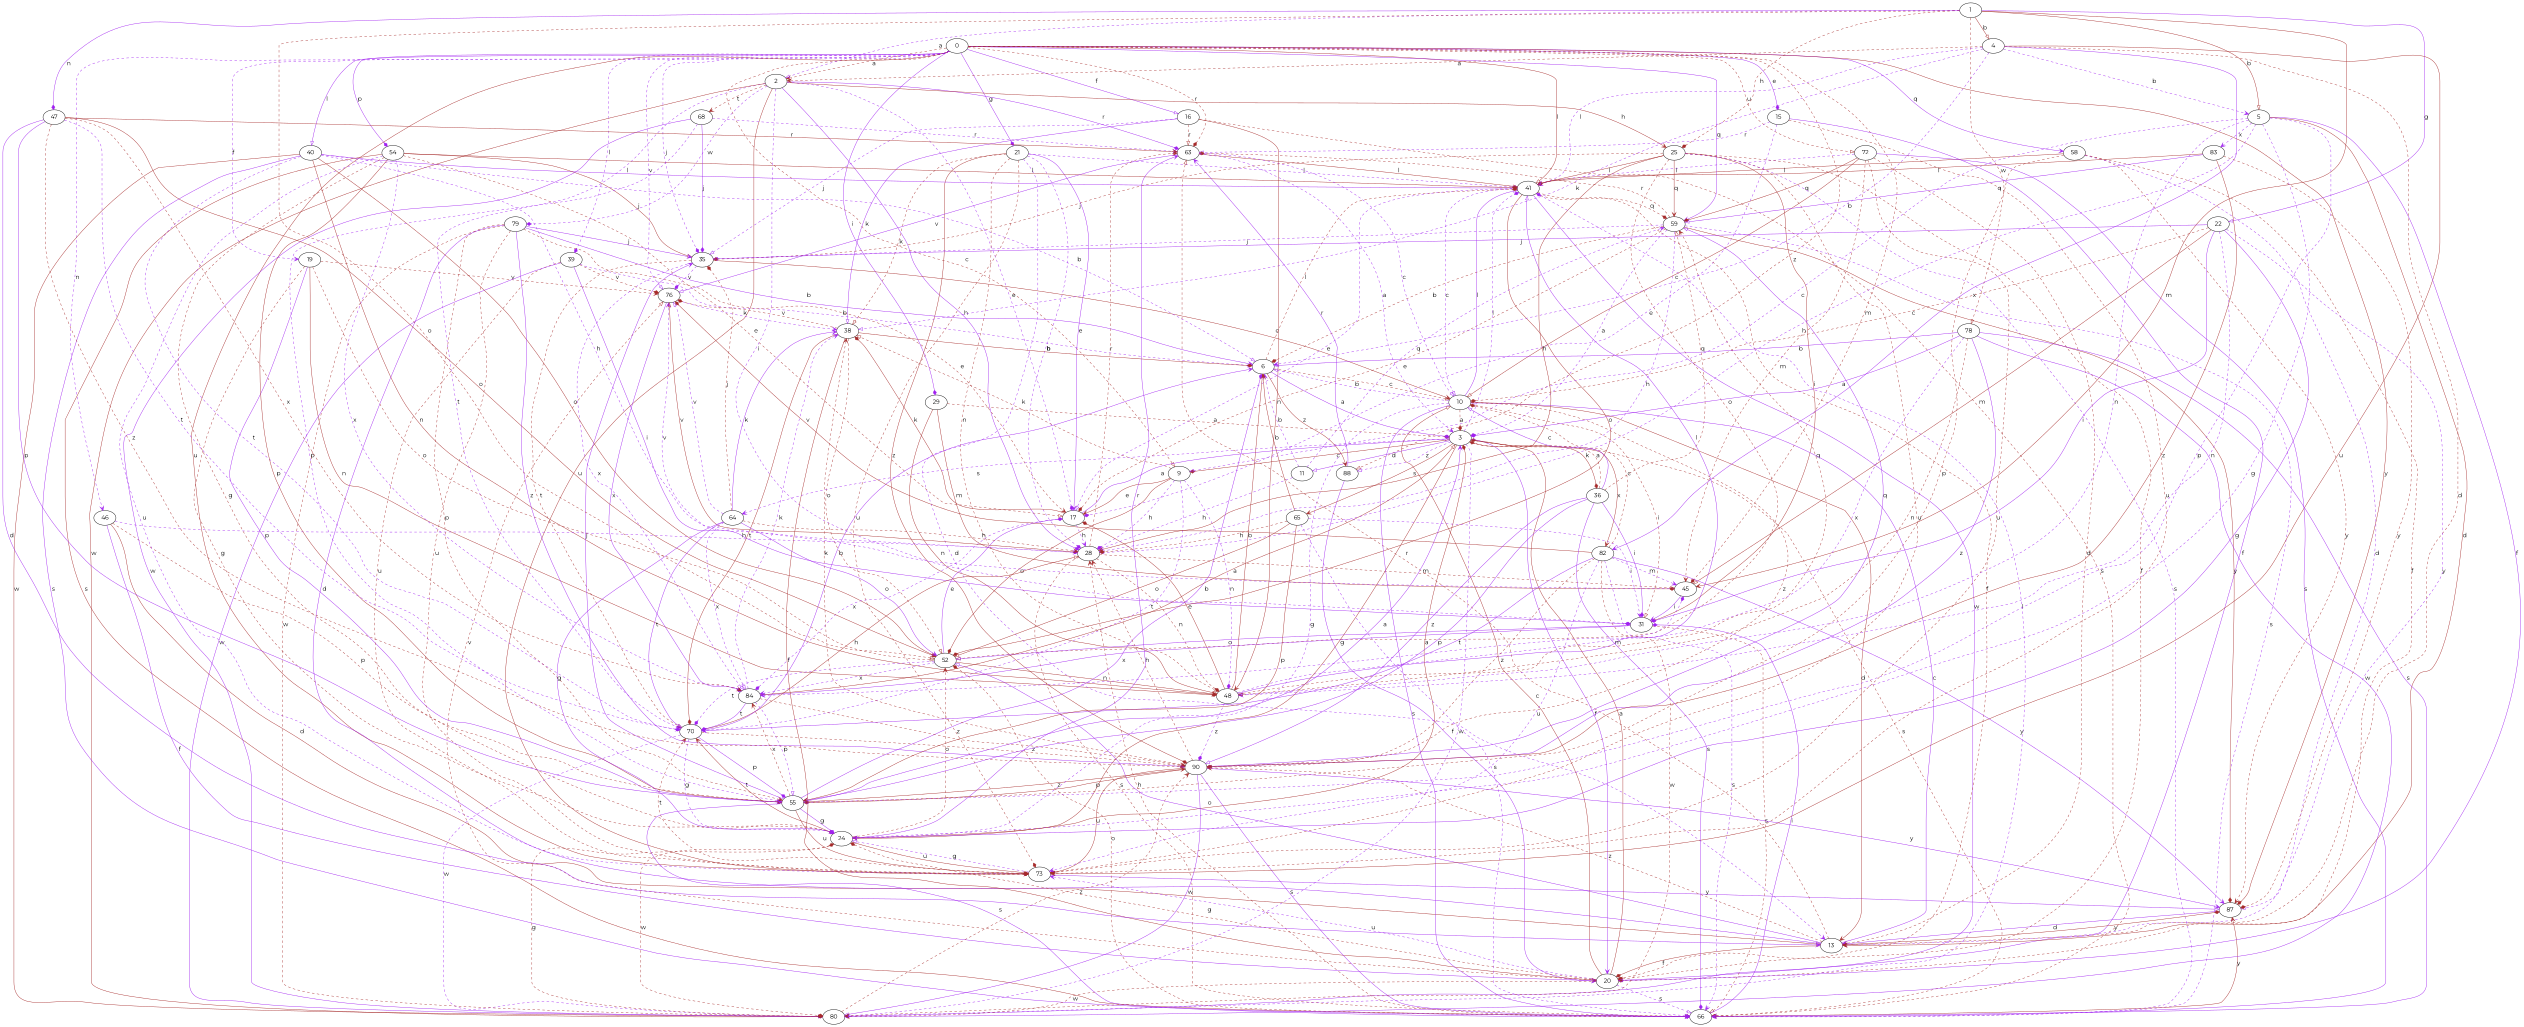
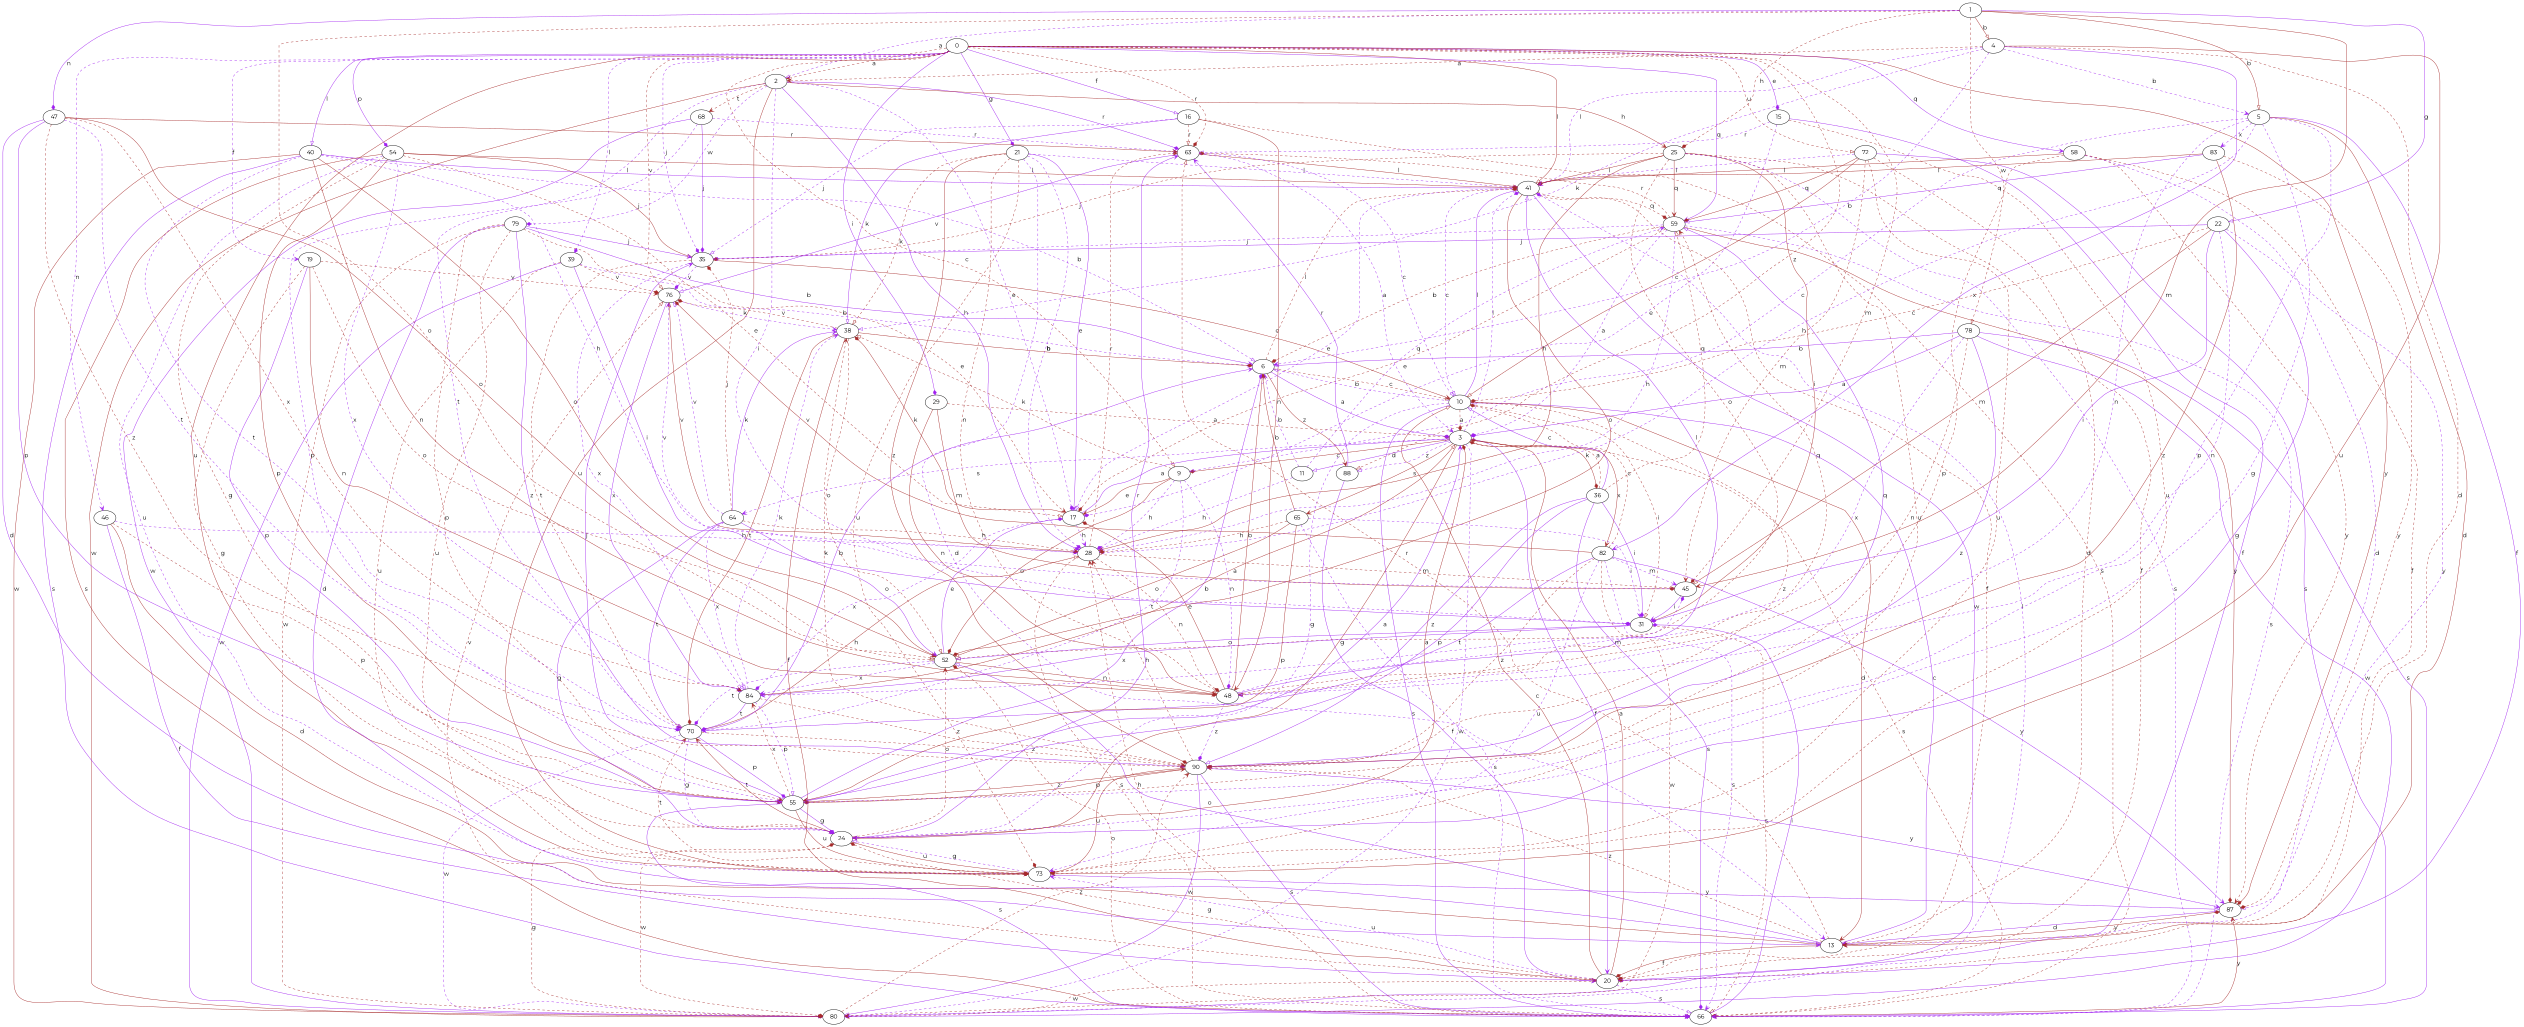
(665, 63) -> (665, 63)
